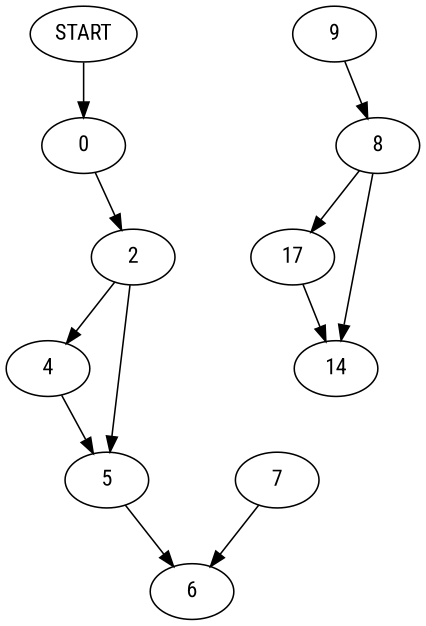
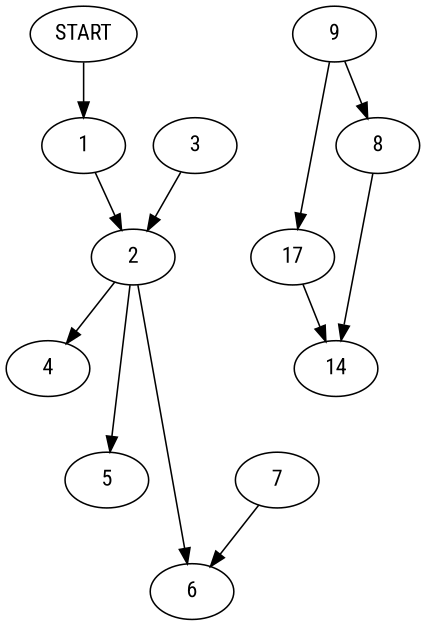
(84, 146) -> (84, 146)
none -> (195, 146)
(340, 195) -> (315, 138)
(74, 417) -> none
(145, 530) -> (161, 417)
